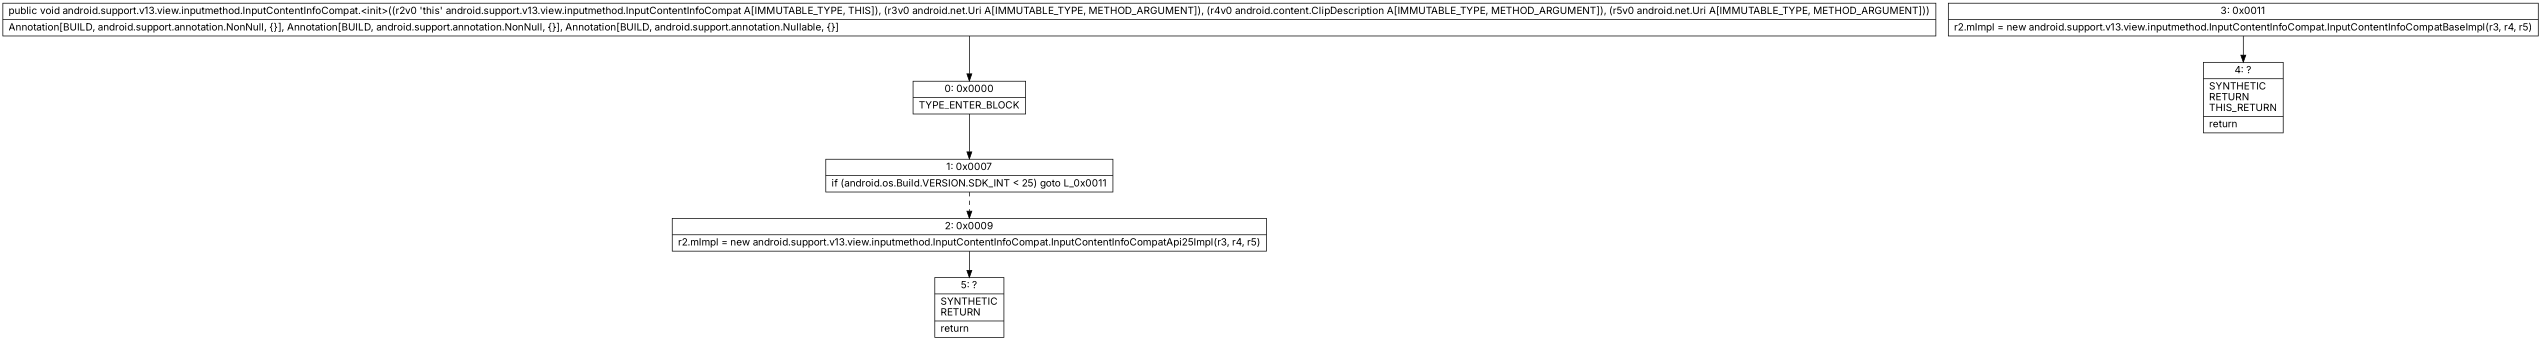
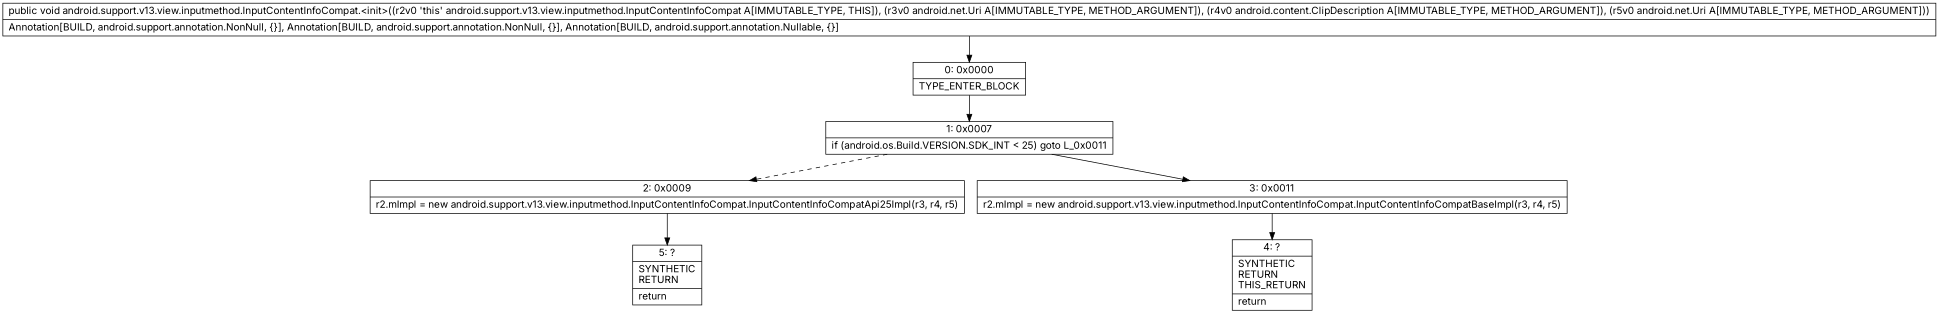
none -> (1117, 167)
